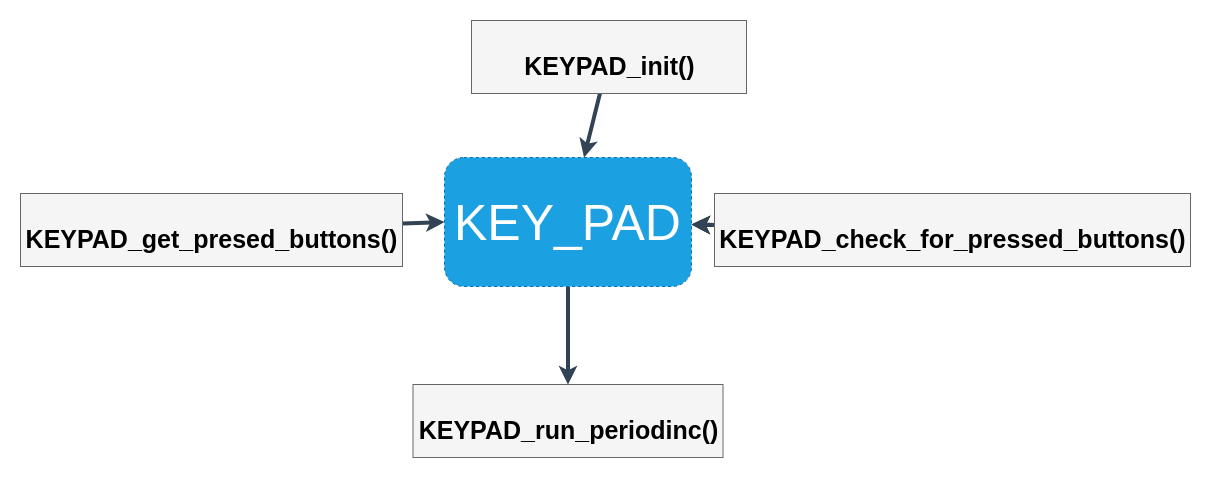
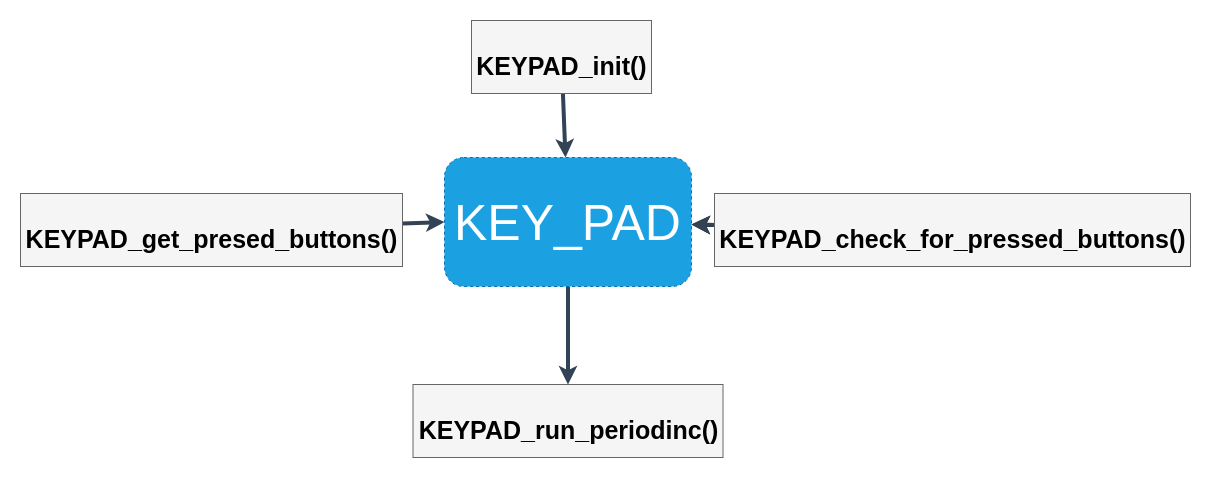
(609, 57) -> (562, 57)
